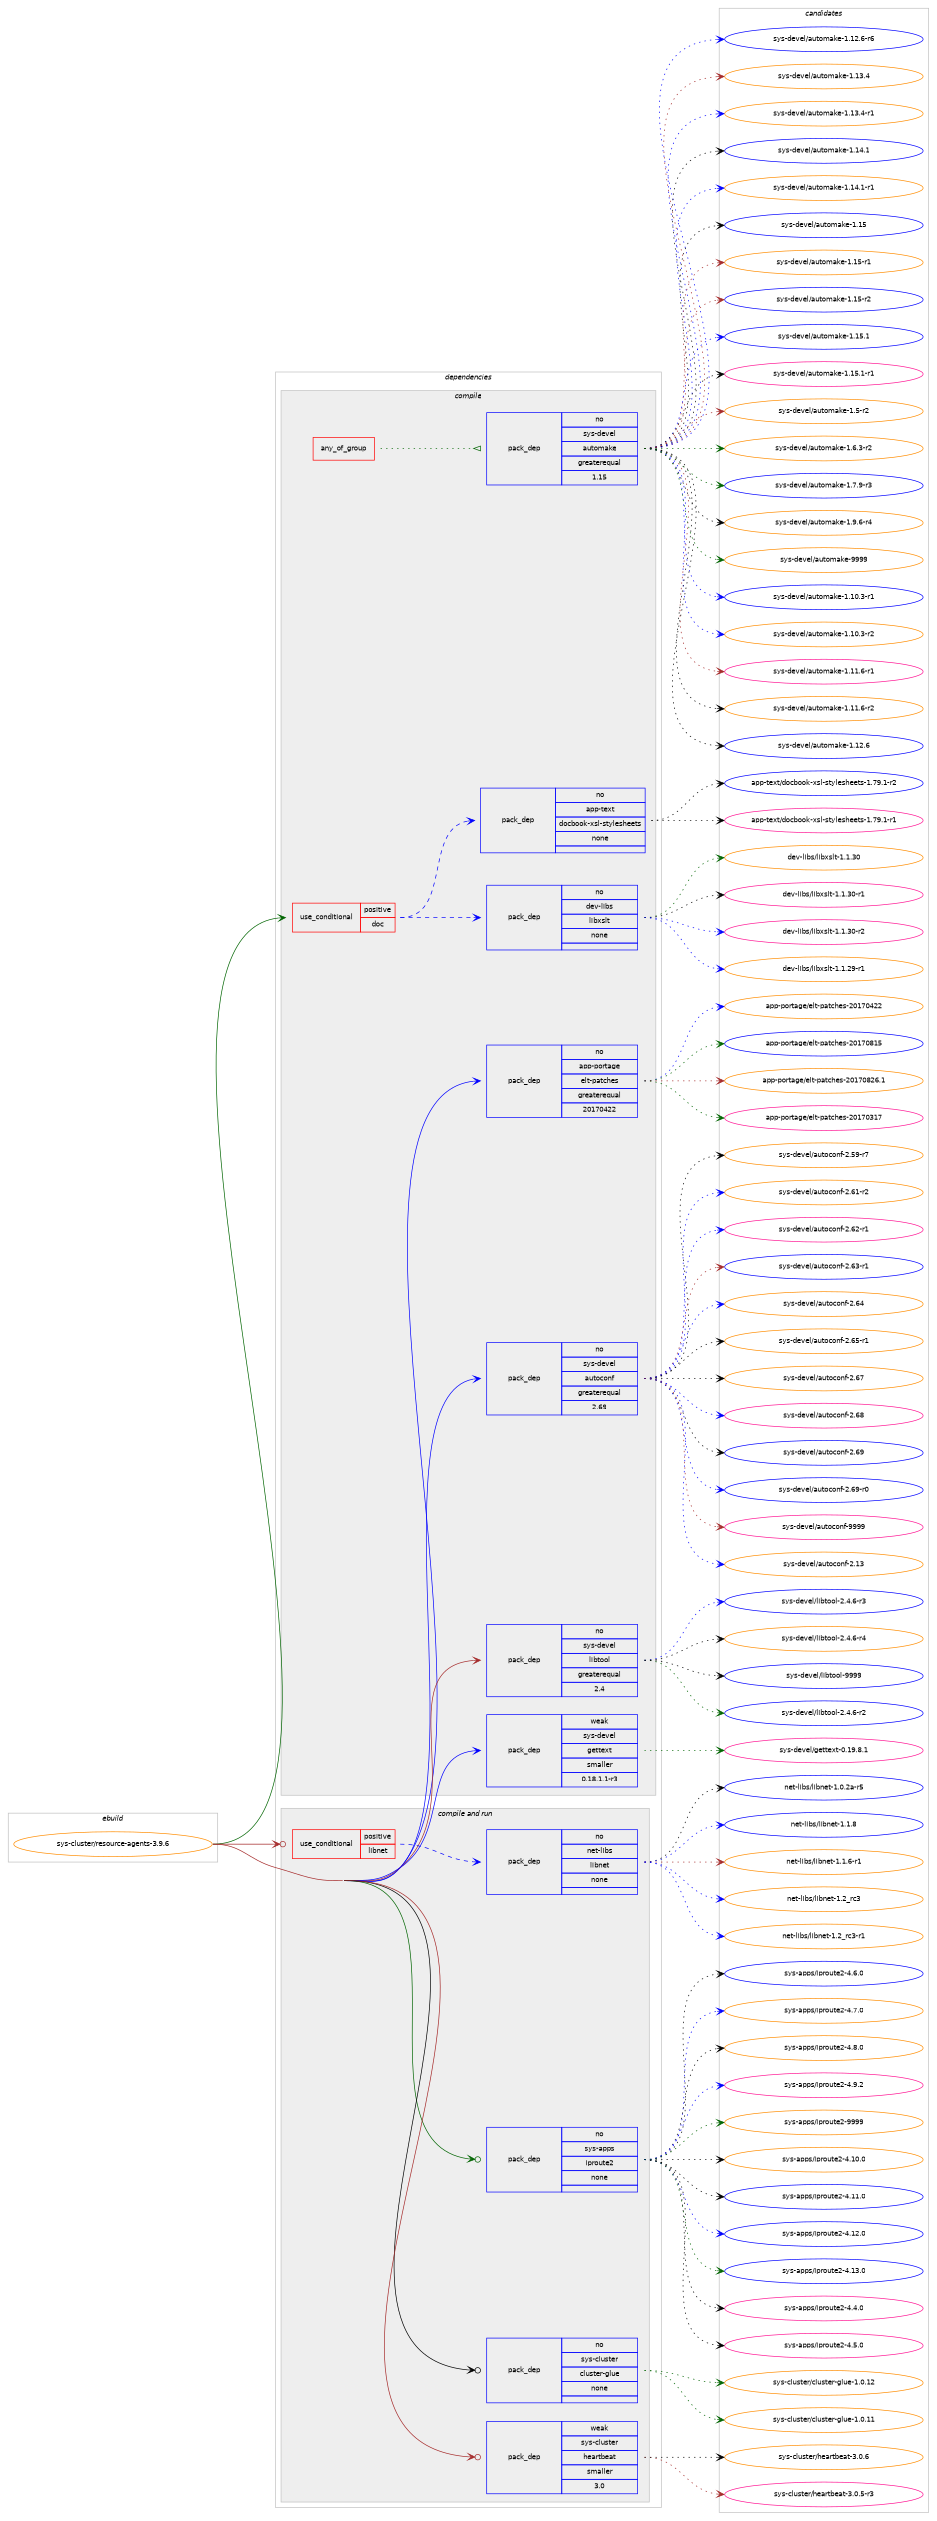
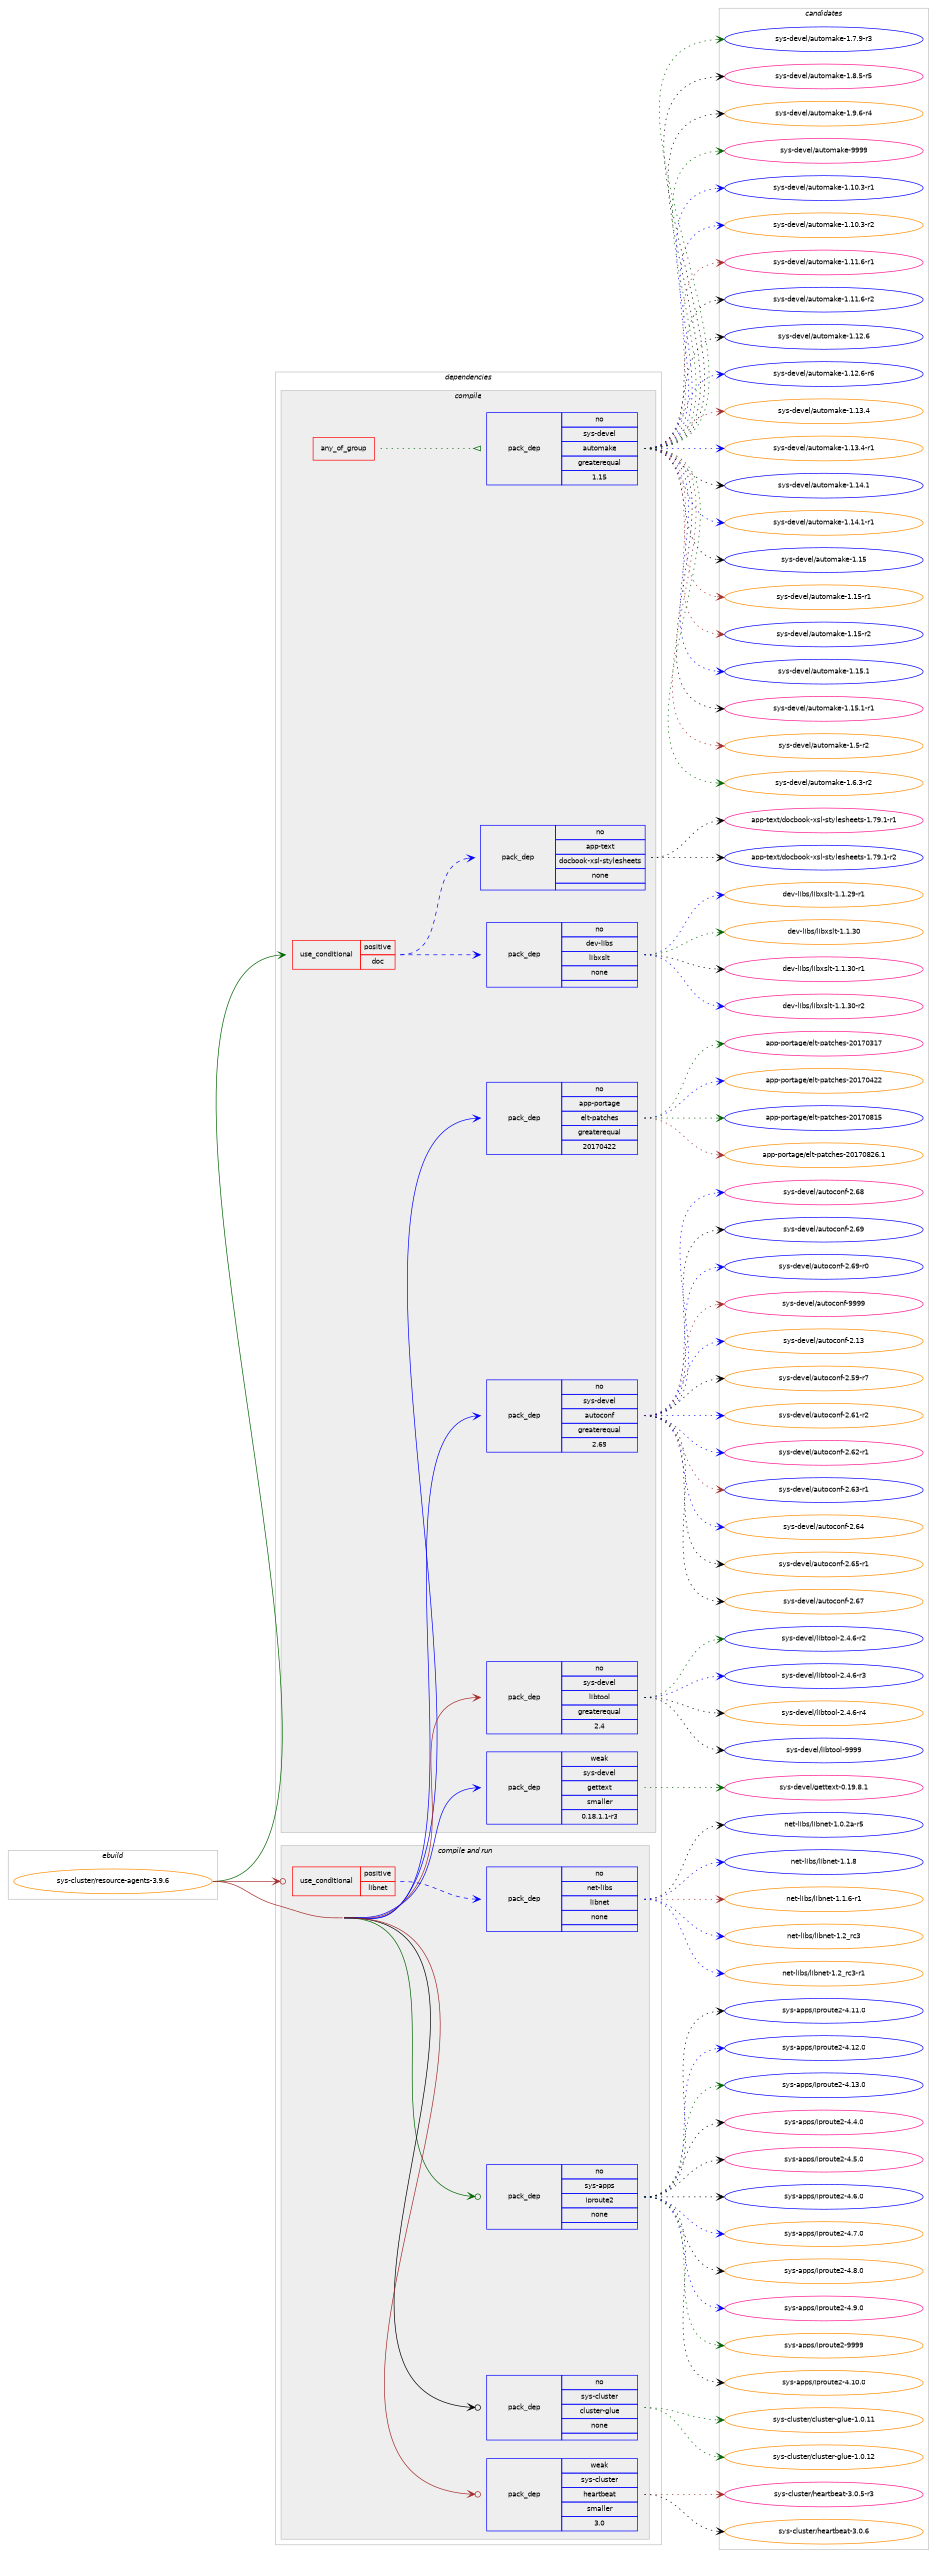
none -> (824, 76)
(824, 560) -> (824, 151)
(824, 709) -> (824, 300)
(824, 2085) -> (824, 2308)
